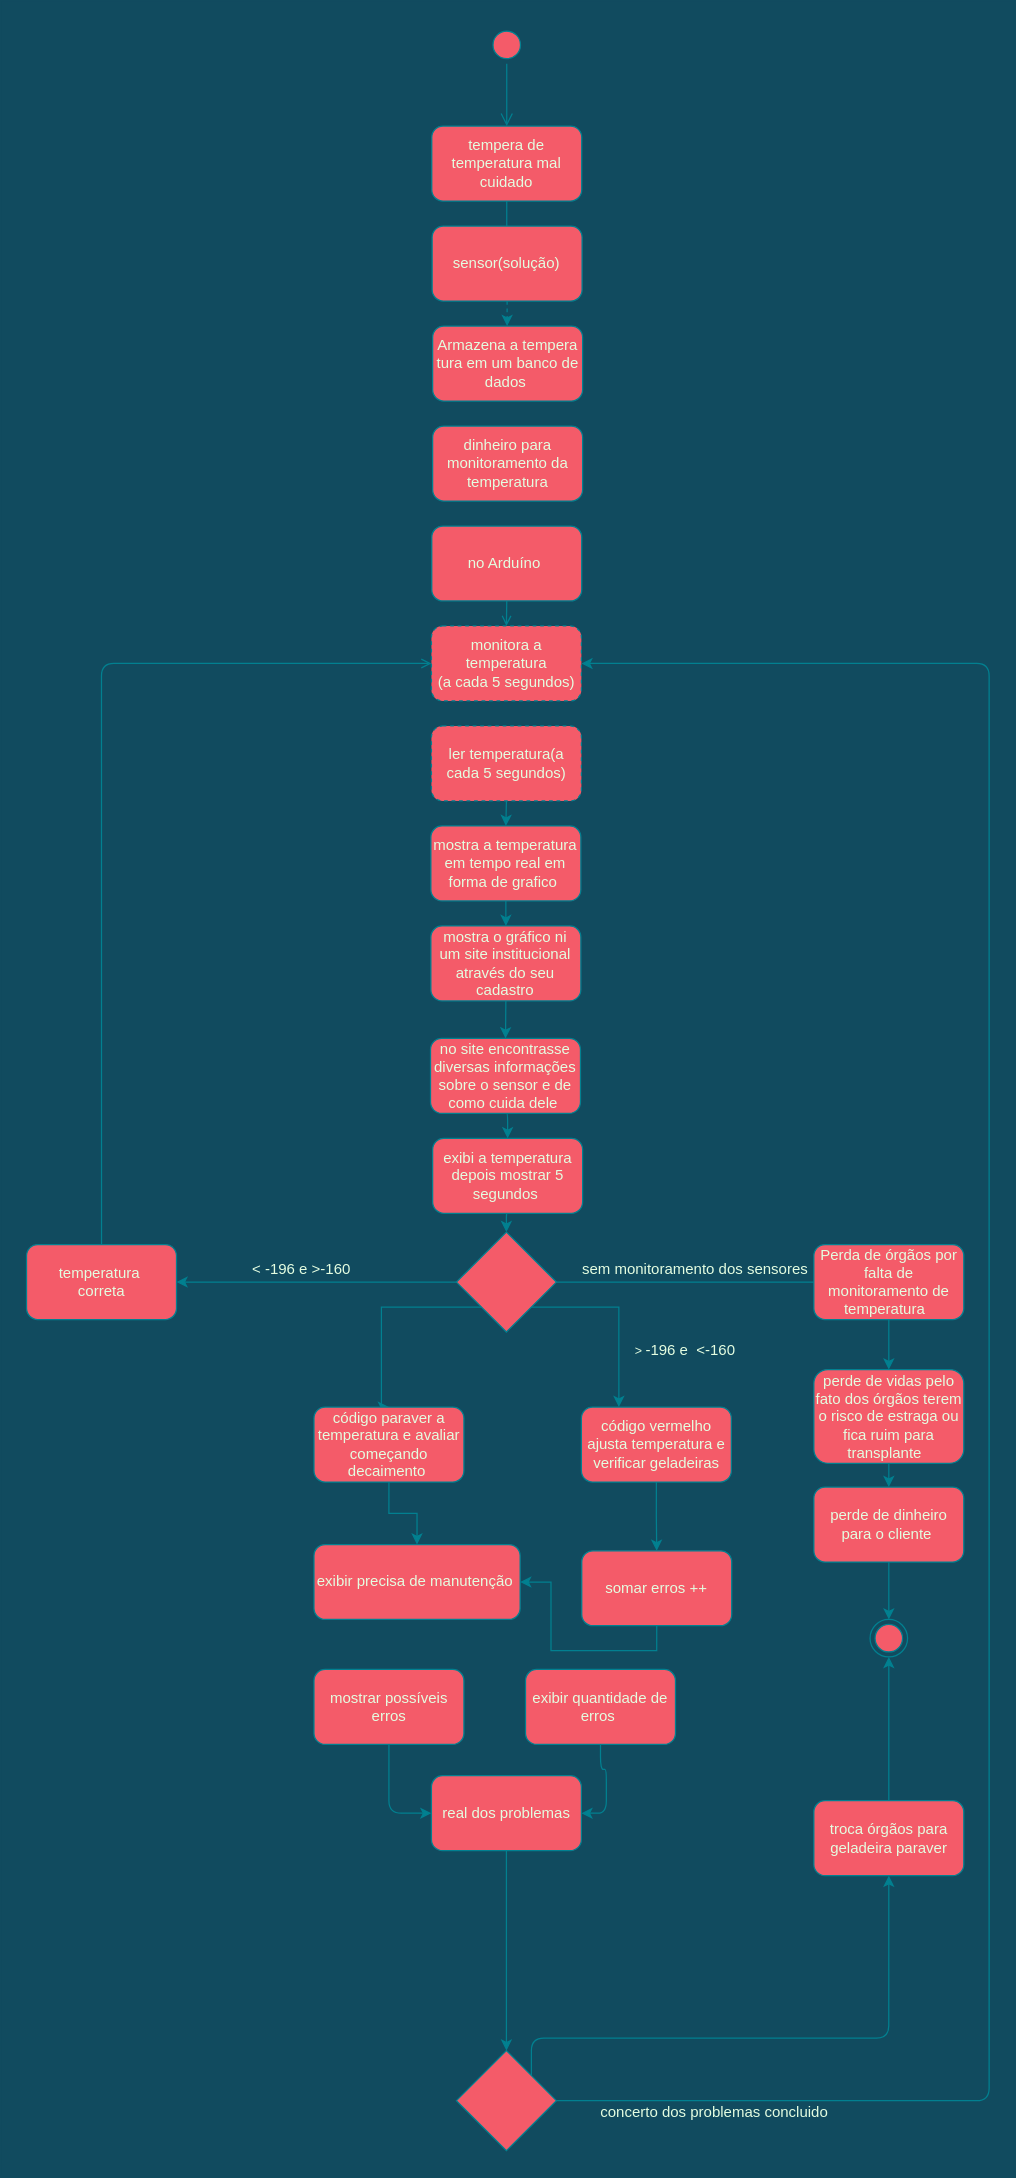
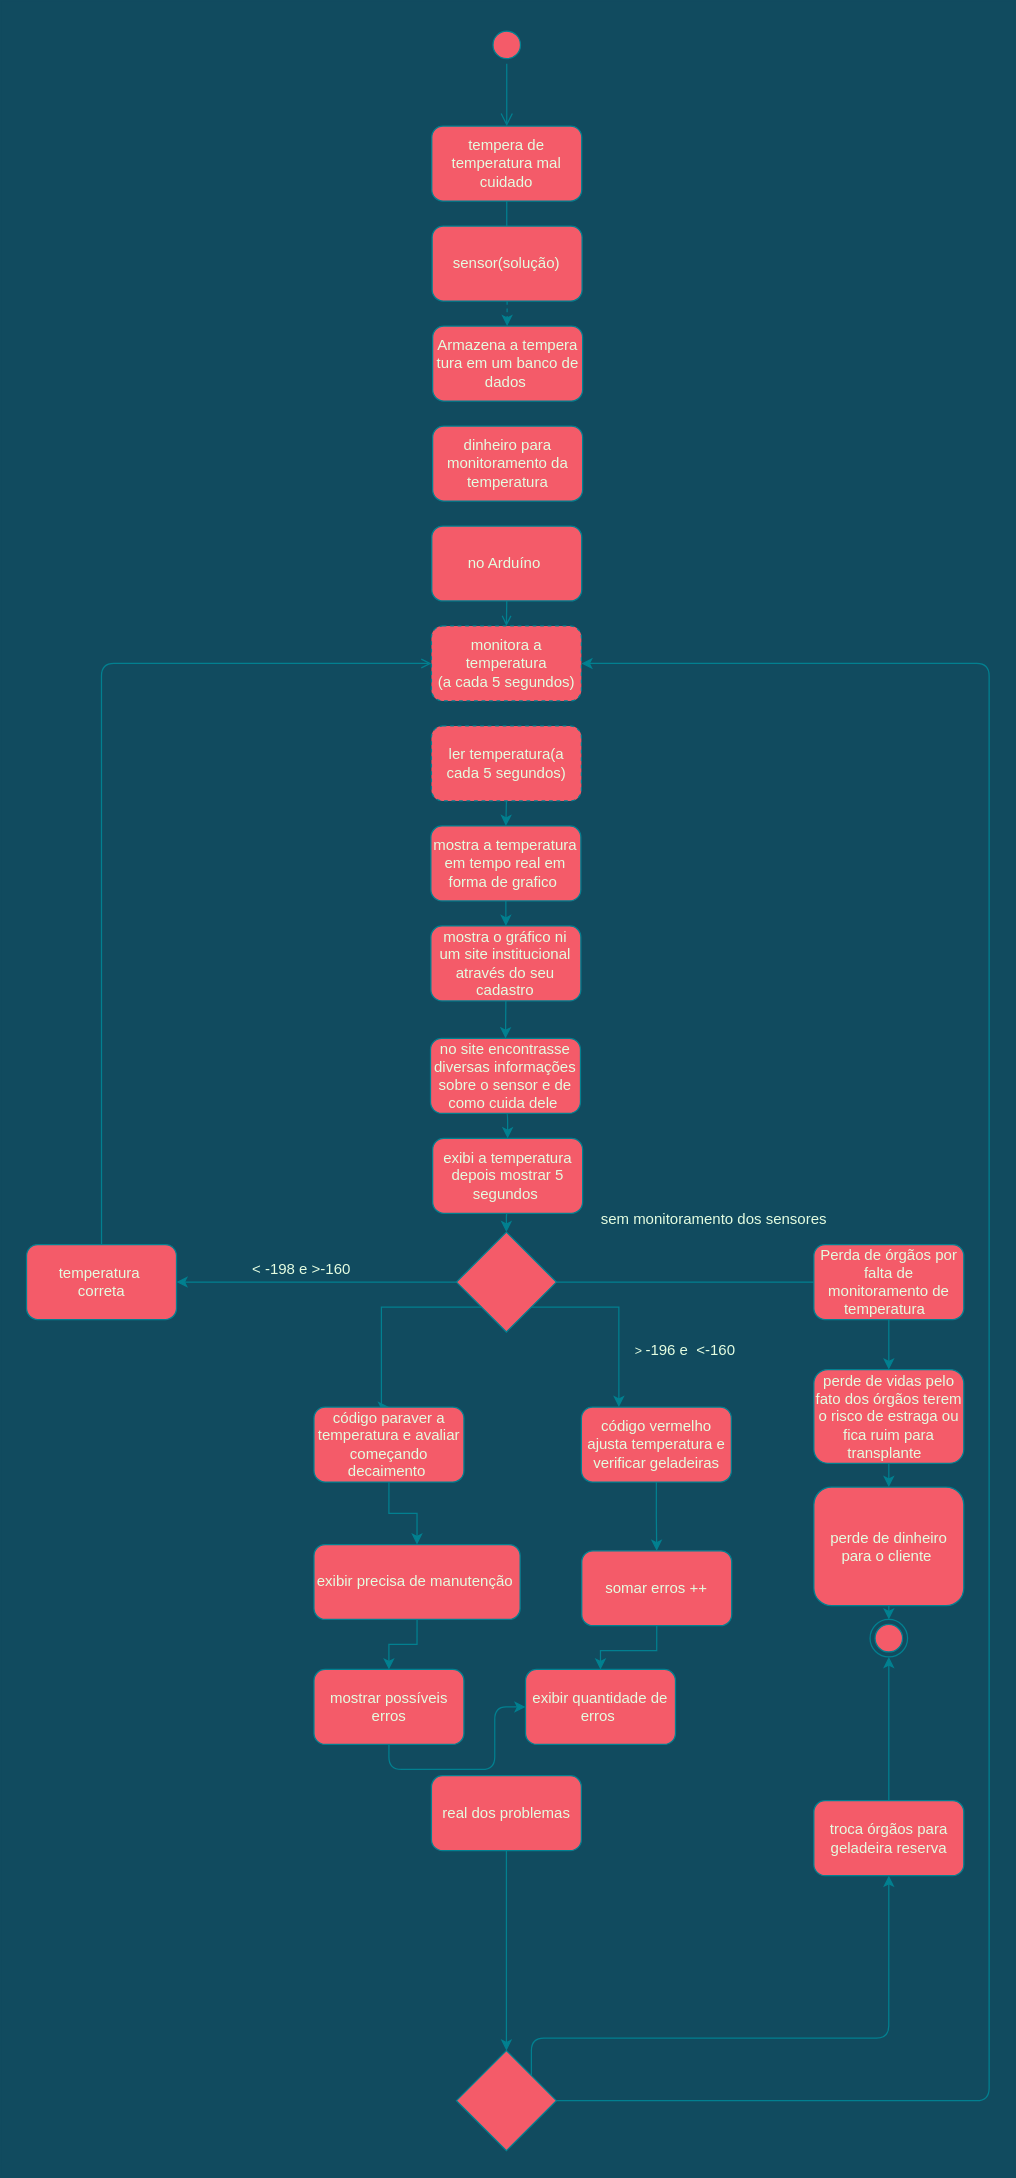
(302, 1269) -> (302, 1269)
(695, 1269) -> (714, 1219)
(889, 1524) -> (889, 1546)
(551, 1631) -> (601, 1655)
none -> (407, 1644)
(607, 1782) -> none
(389, 1798) -> (473, 1769)
(889, 1838) -> (889, 1838)
(717, 2113) -> none
